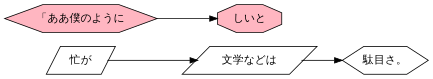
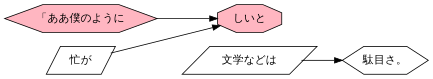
(149, 60) -> (162, 40)
